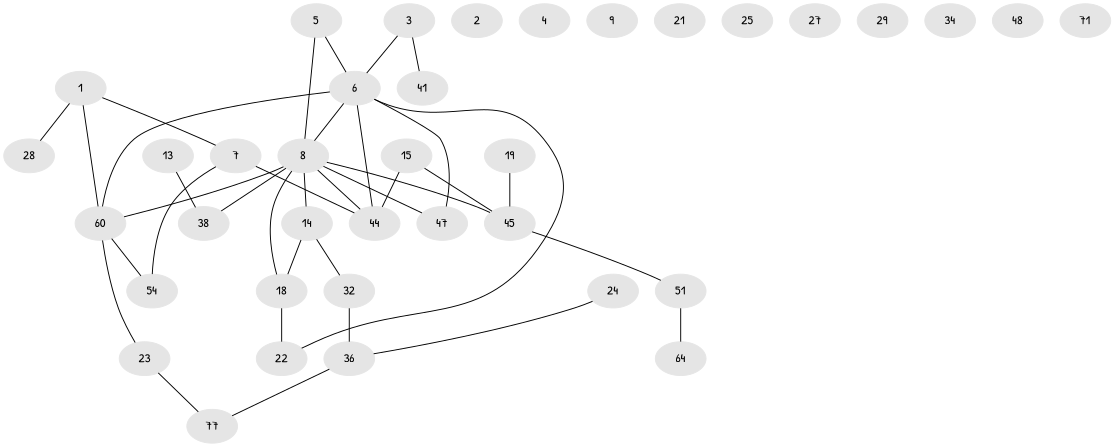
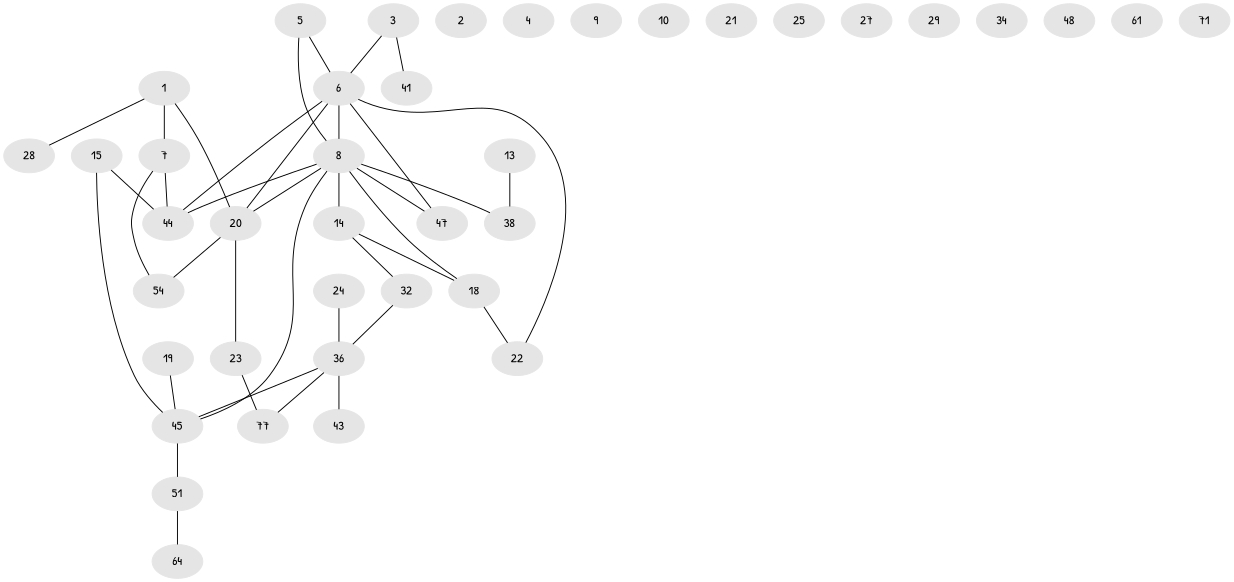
none -> (664, 21)
none -> (1137, 21)
(100, 223) -> (236, 223)
none -> (264, 390)
none -> (339, 426)
